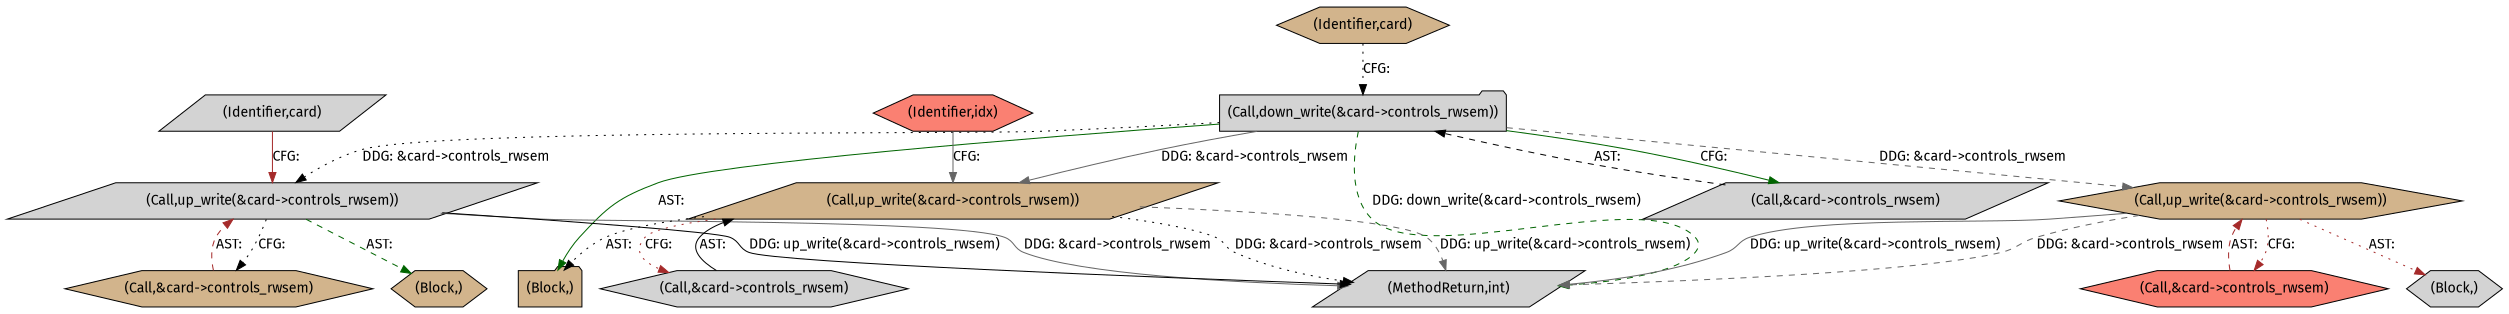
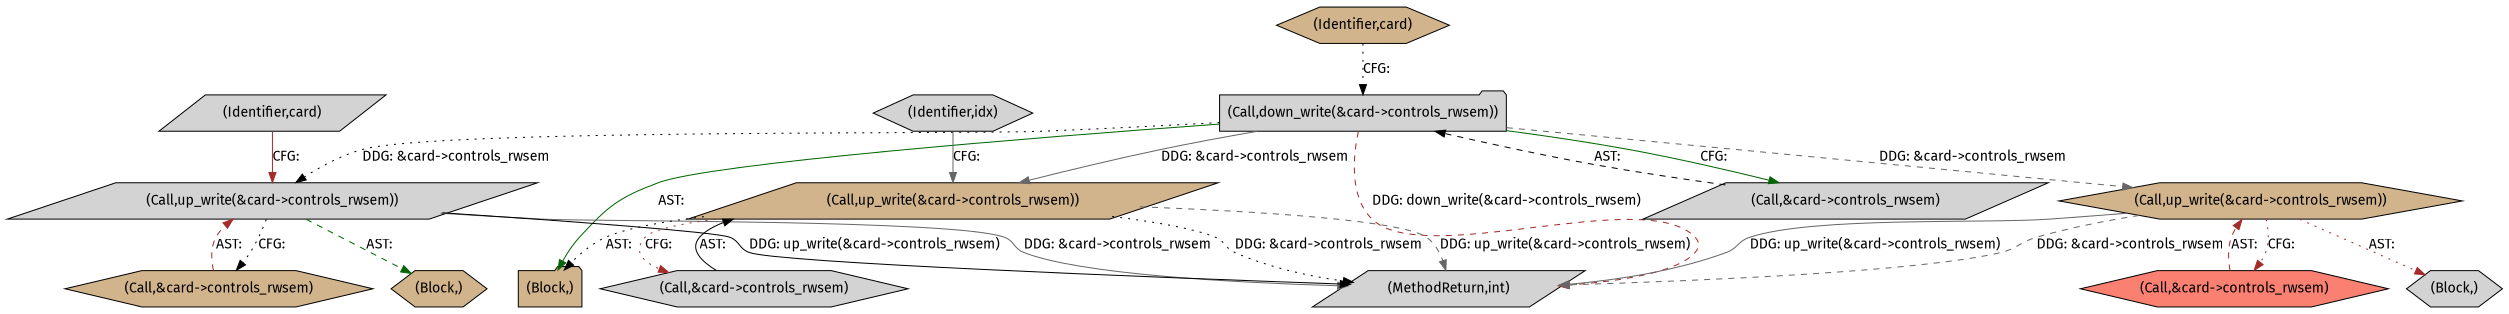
(953, 113) -> (953, 113)
(1562, 224) -> (1562, 224)
